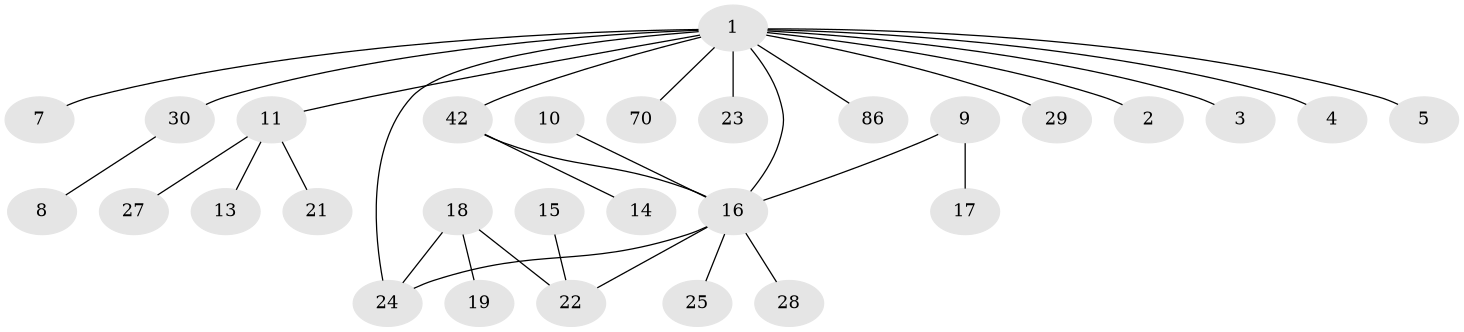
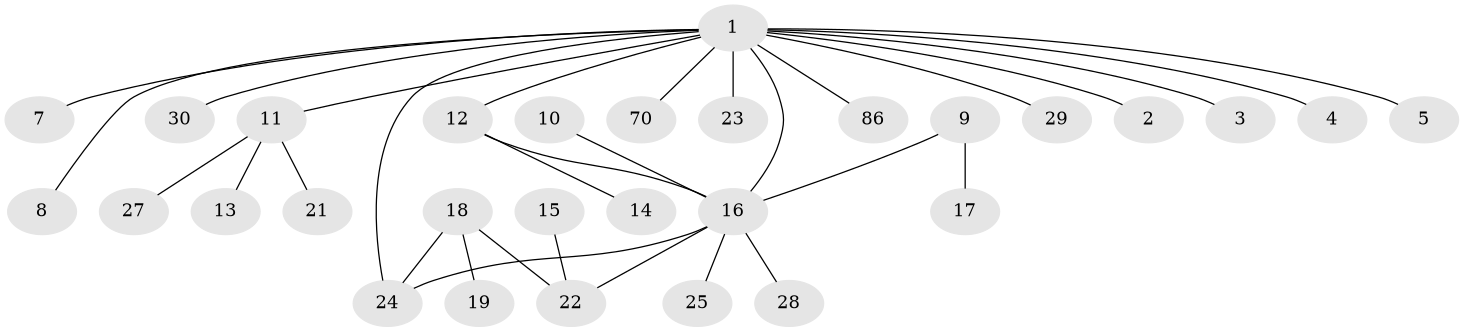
(458, 120) -> (458, 120)
(111, 166) -> (353, 50)
